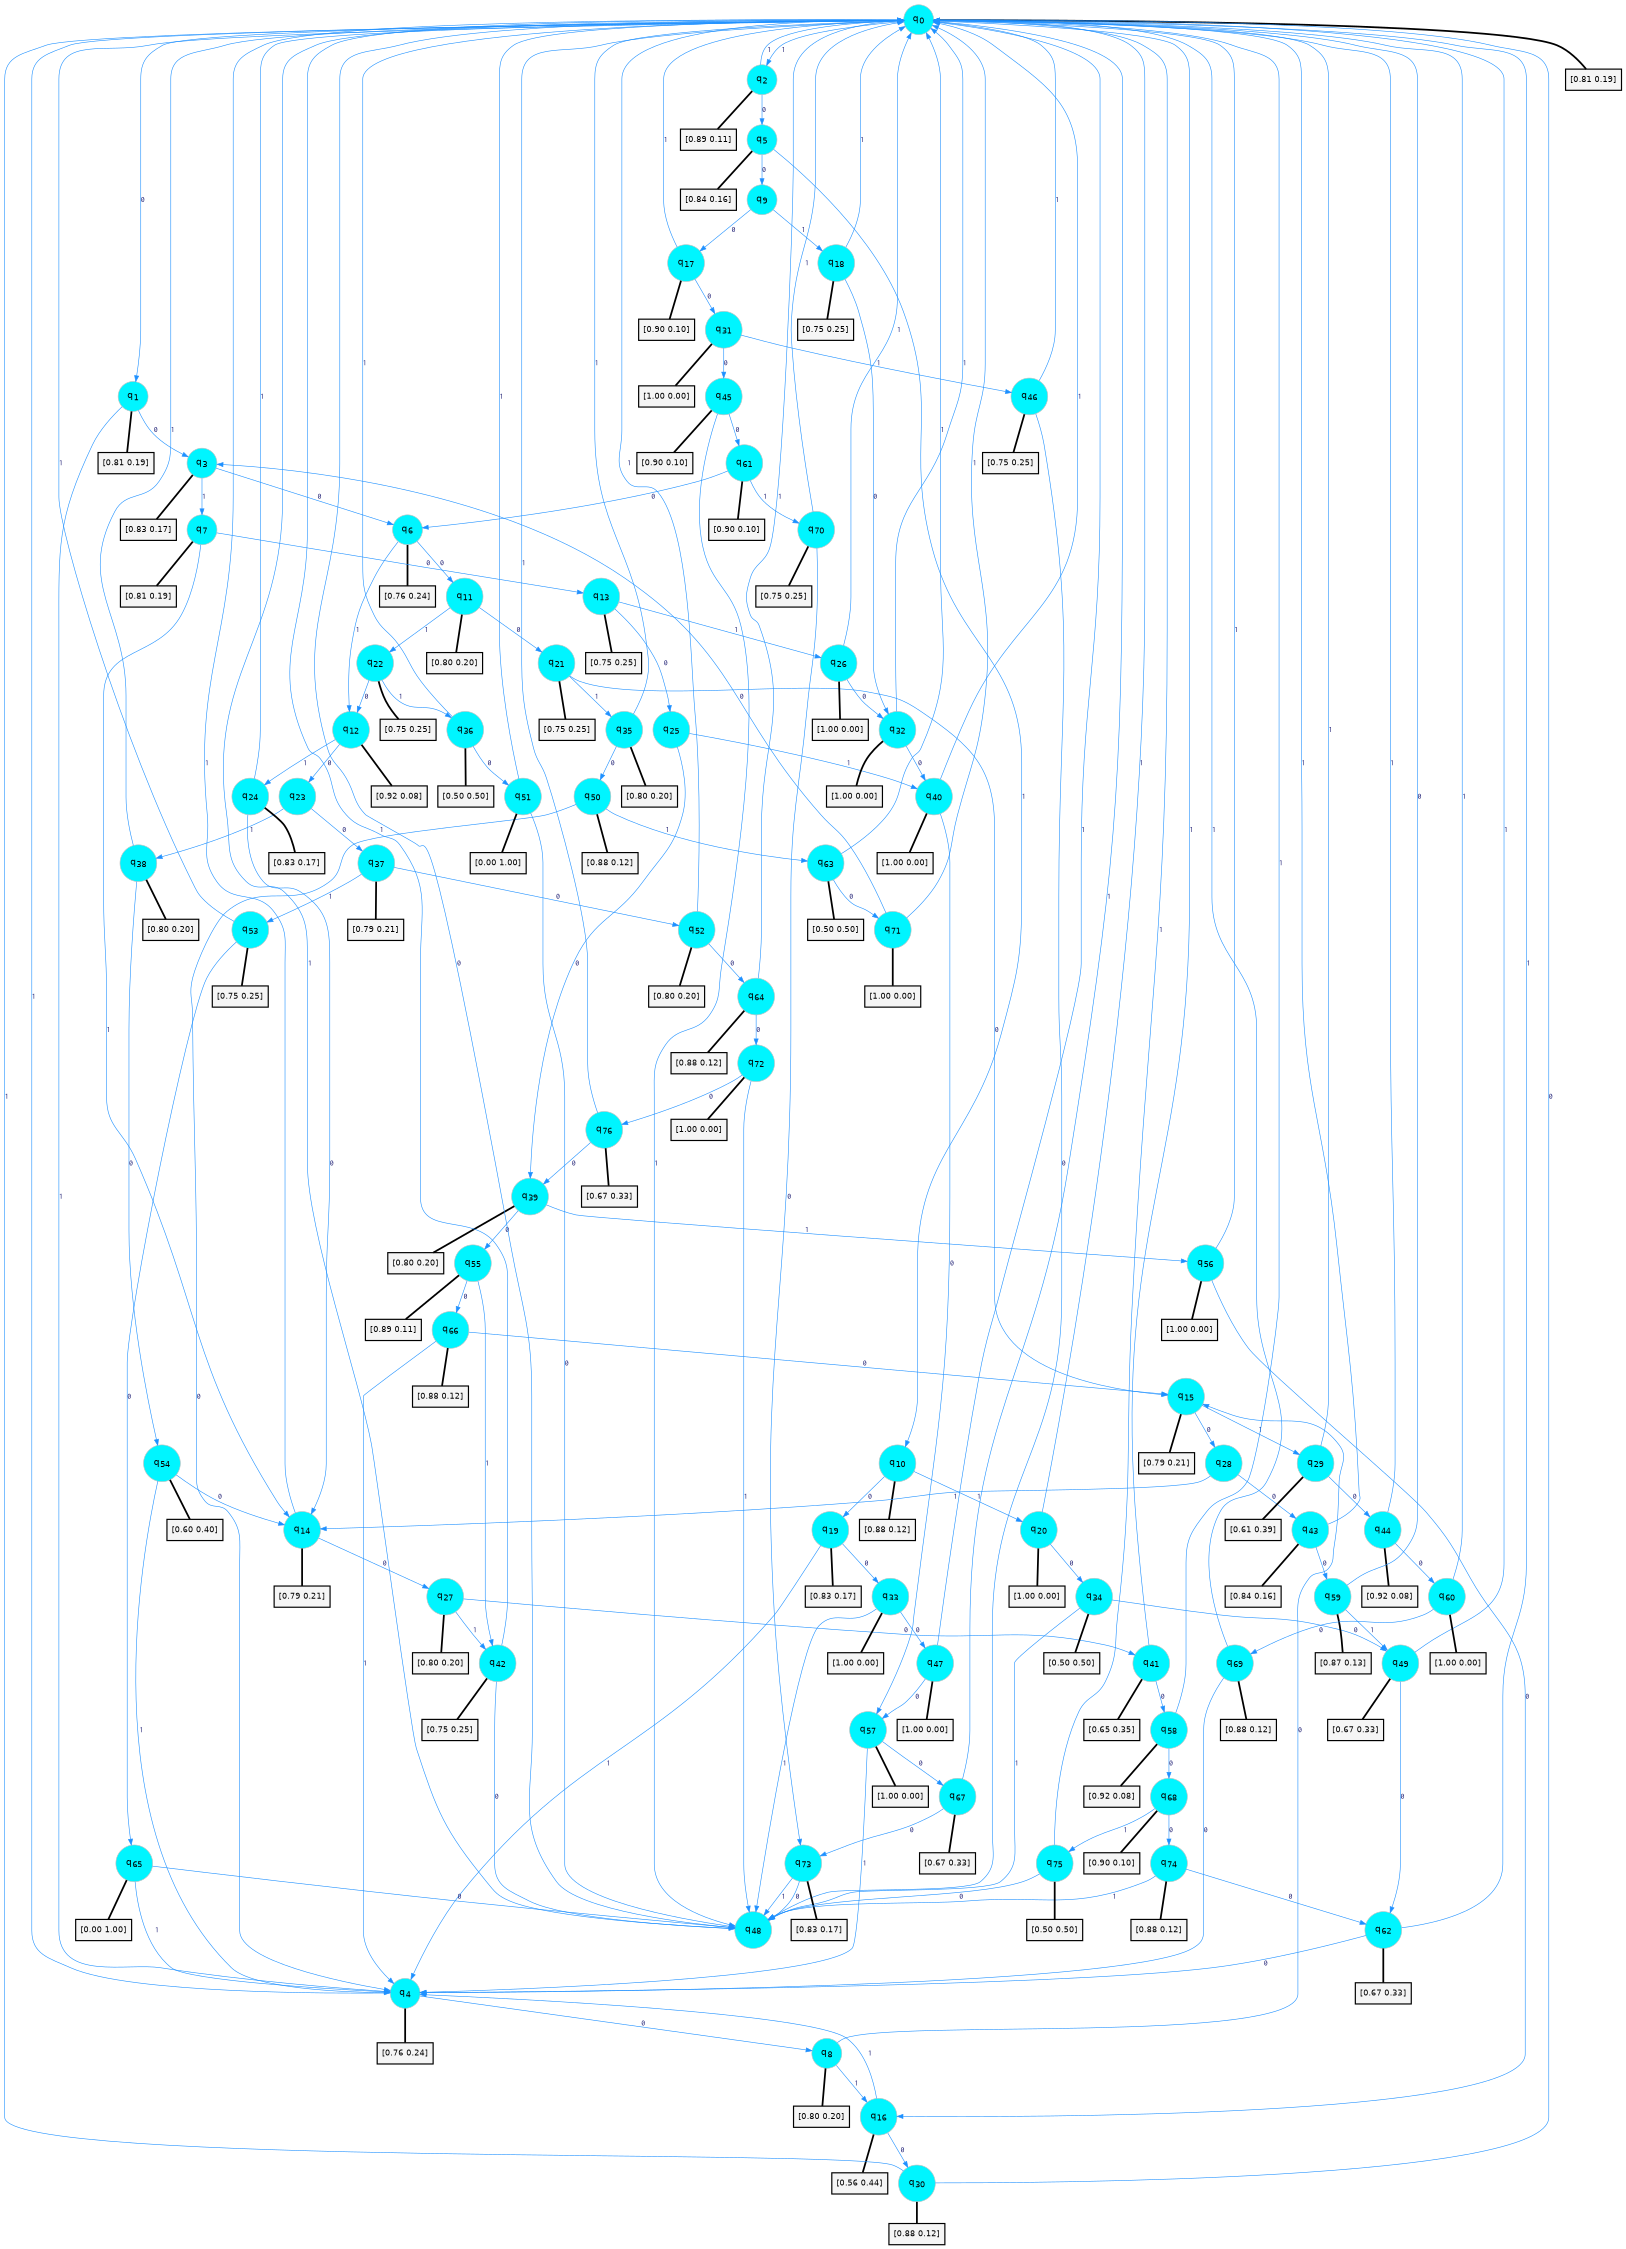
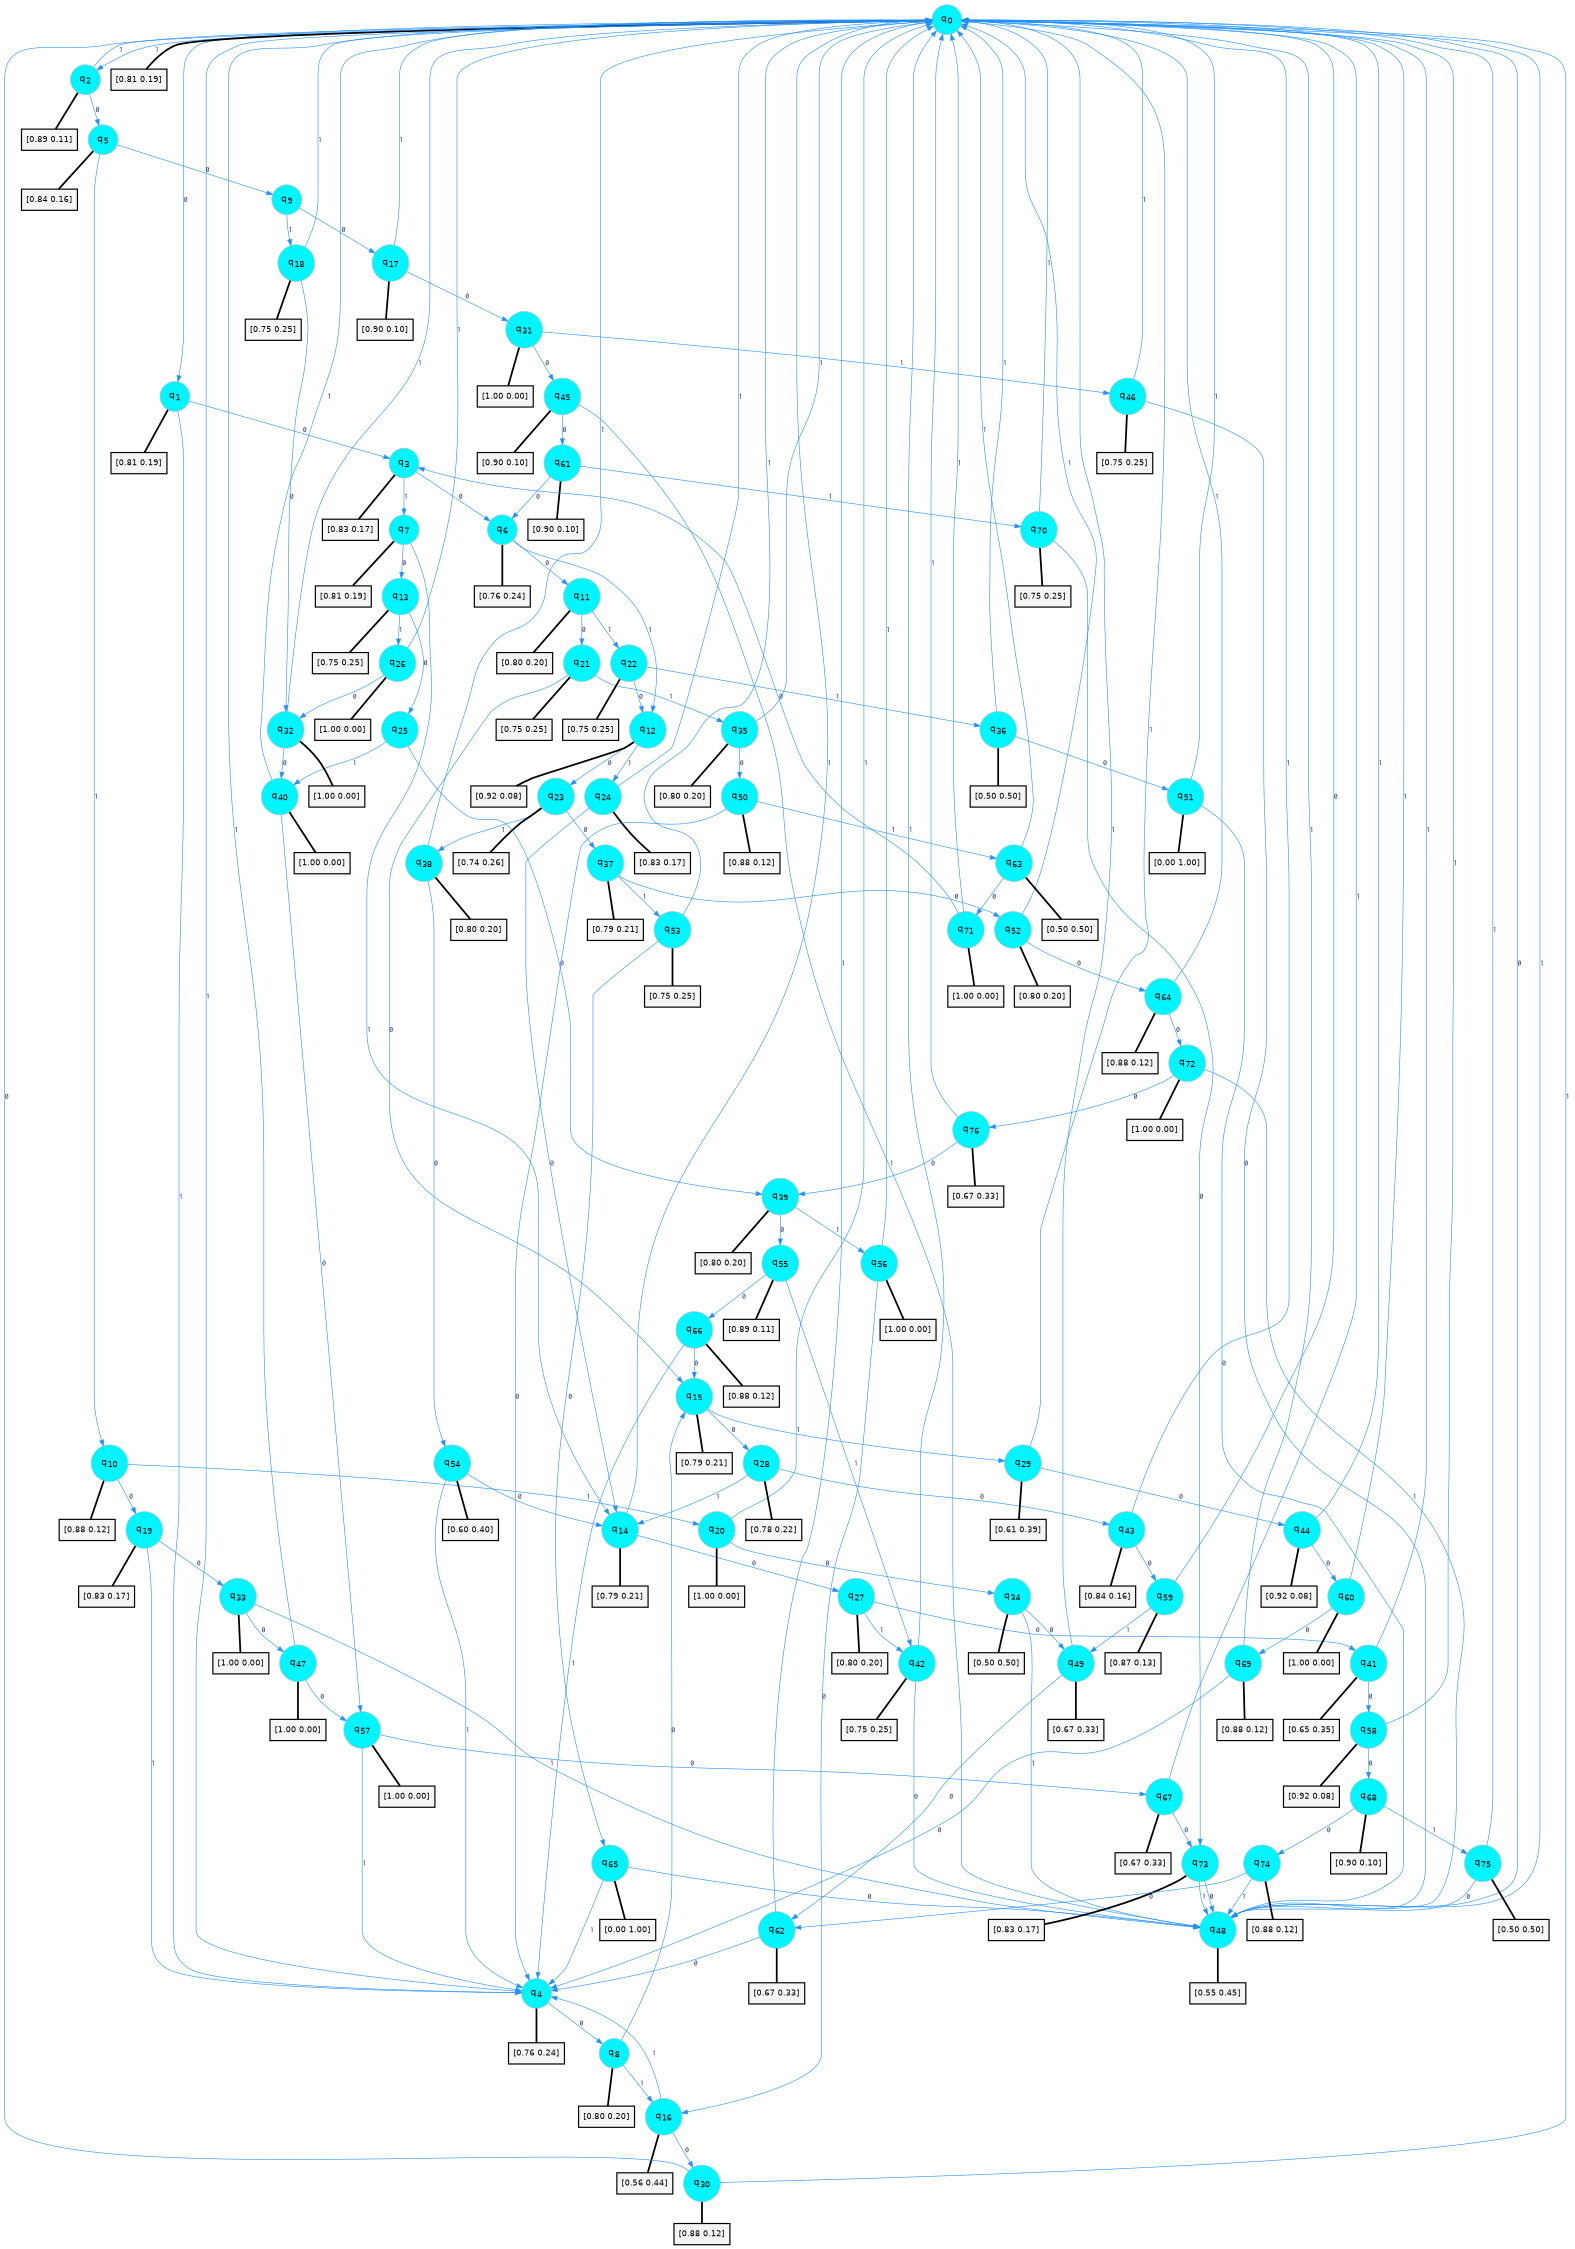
none -> (481, 863)
none -> (774, 1530)
none -> (1218, 1993)
